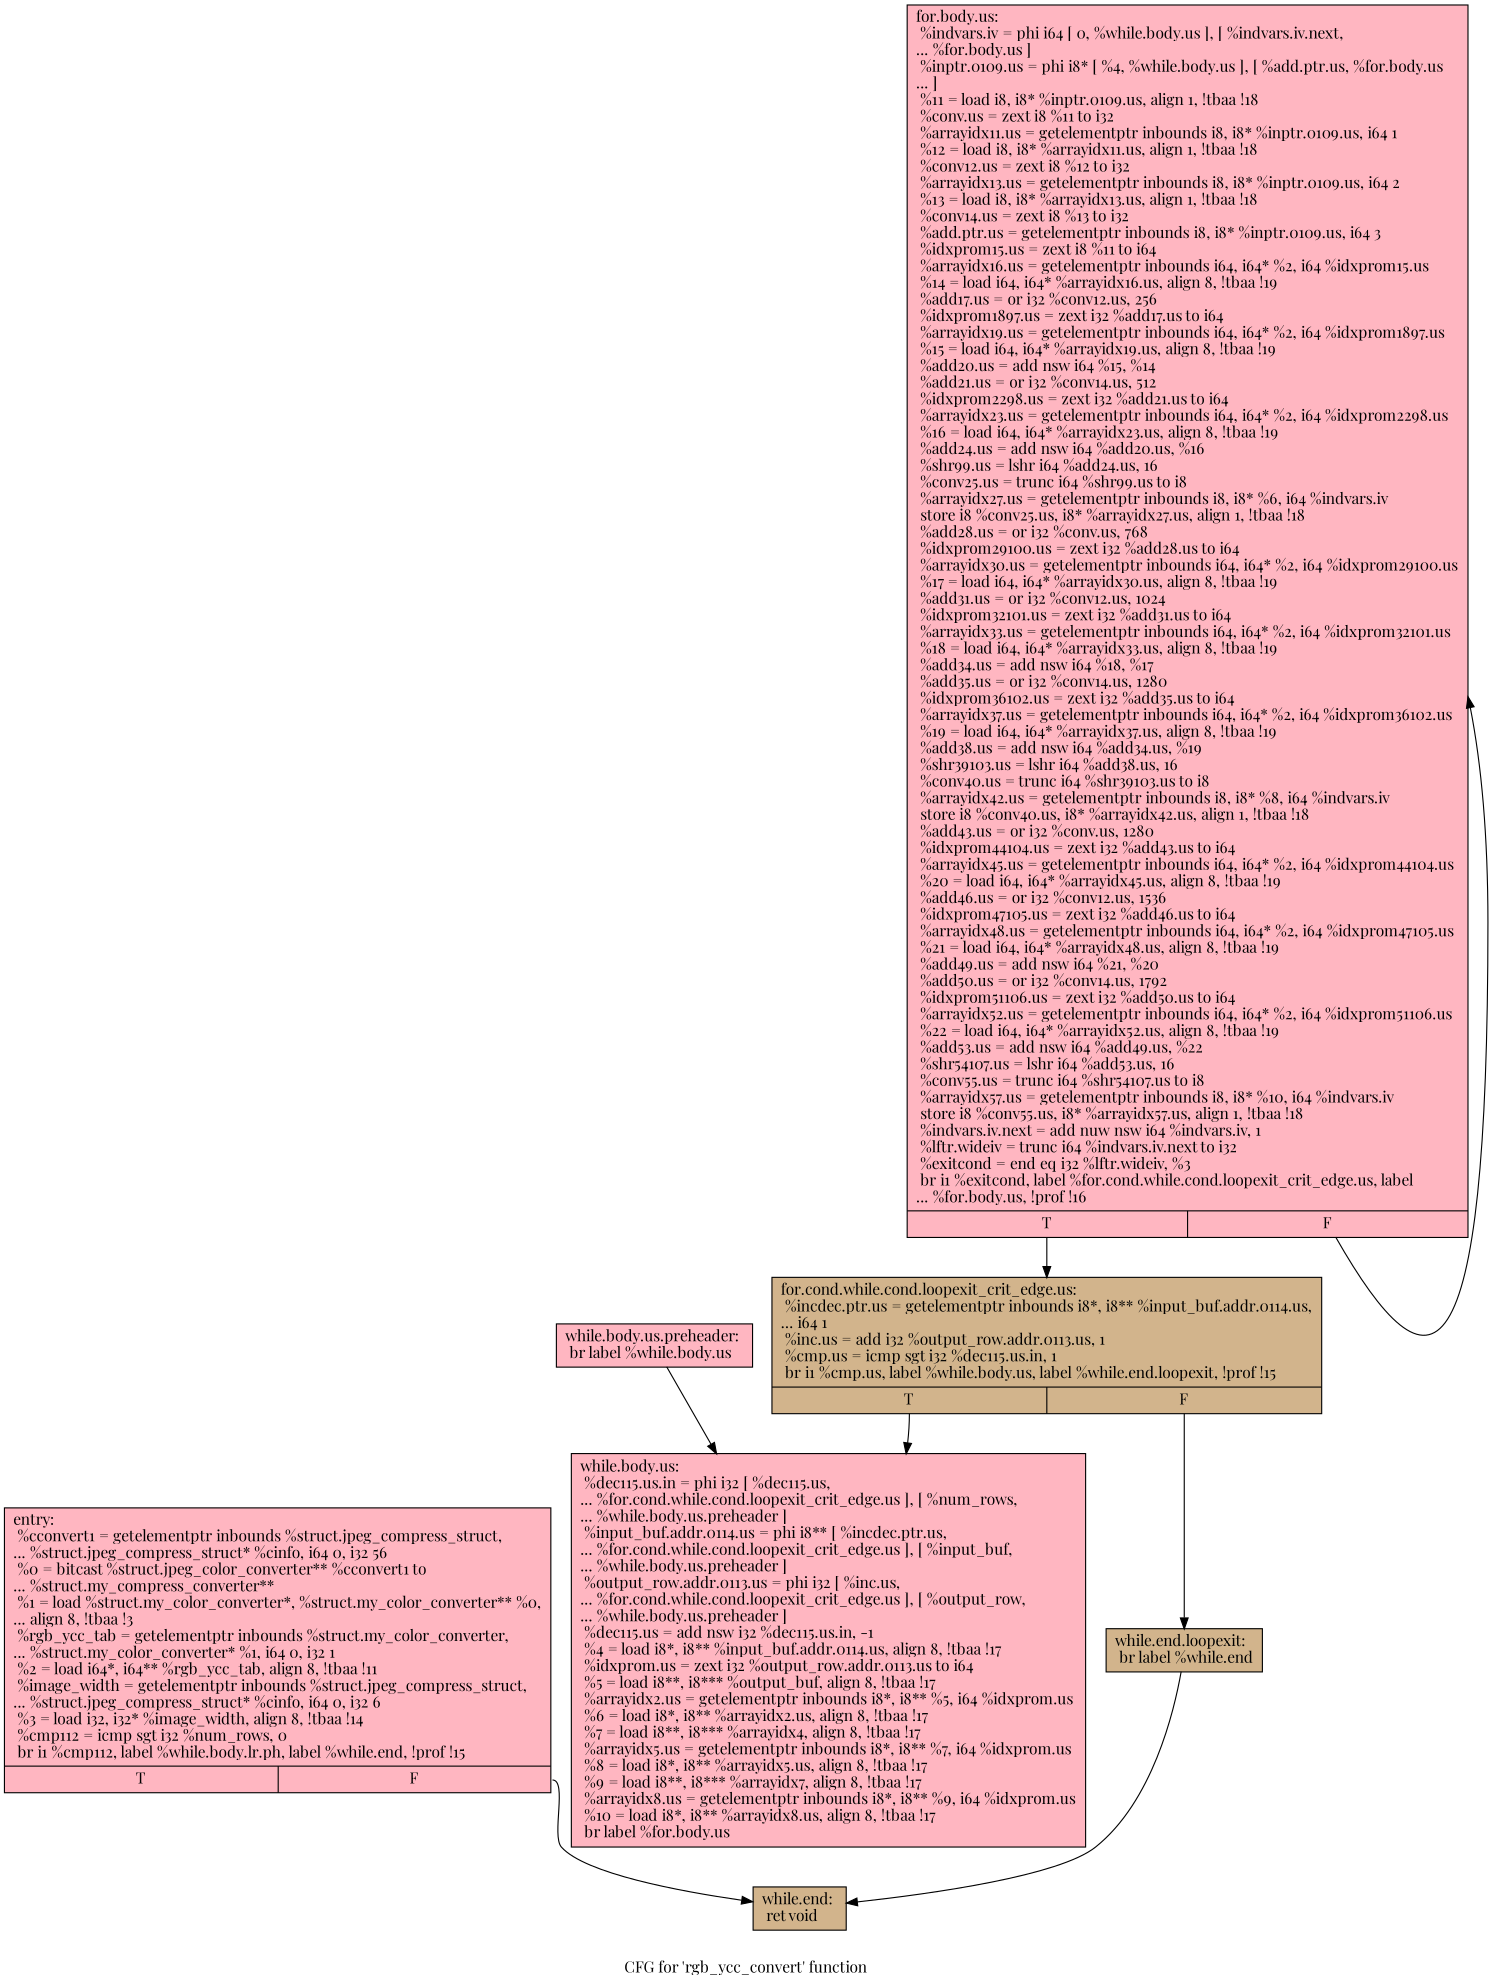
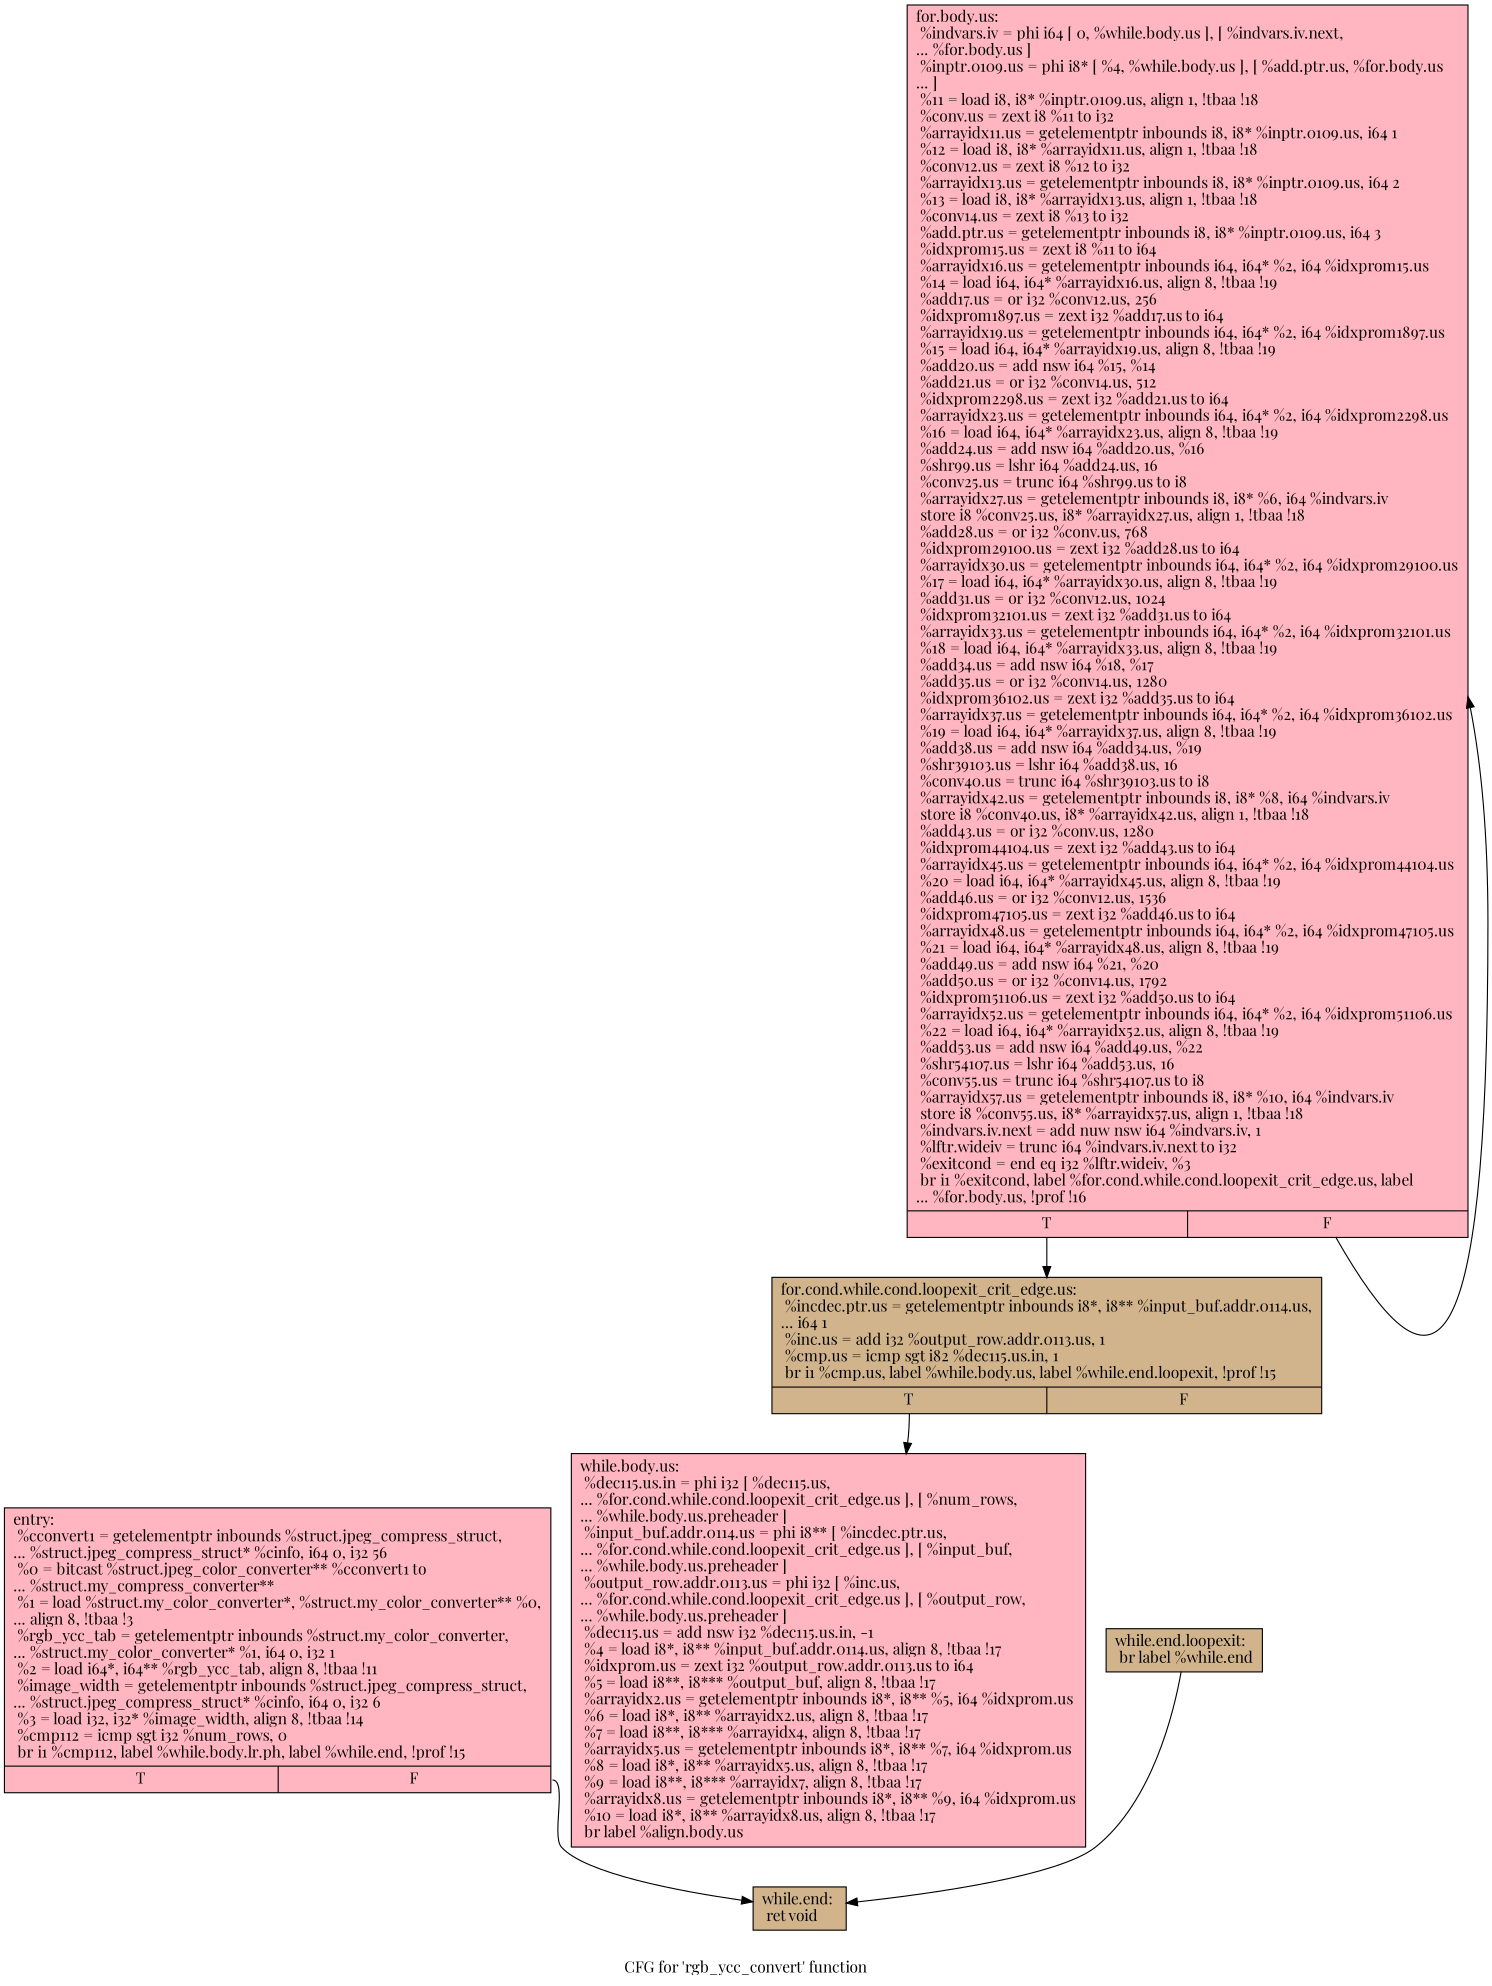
(654, 1346) -> none
(919, 1357) -> (920, 1357)
(1184, 1516) -> none
(656, 1833) -> (662, 1833)
